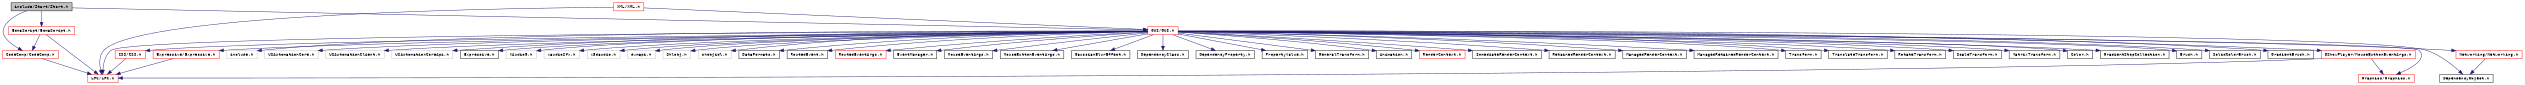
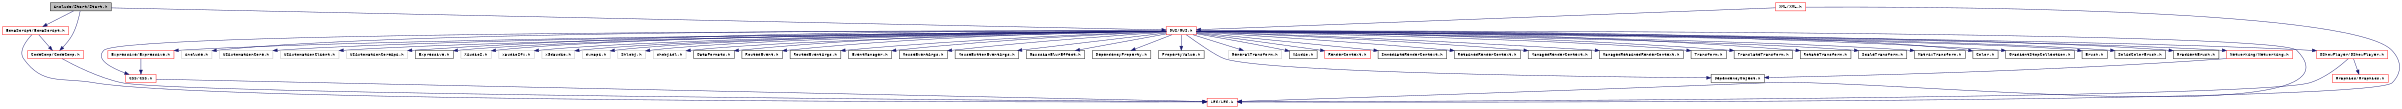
(1816, 36) -> none
(521, 55) -> (476, 55)
(861, 55) -> (815, 55)
(1163, 55) -> none
(1342, 55) -> (1255, 55)
(1394, 55) -> (1303, 55)
(2368, 55) -> (2352, 55)
(147, 66) -> (141, 64)
